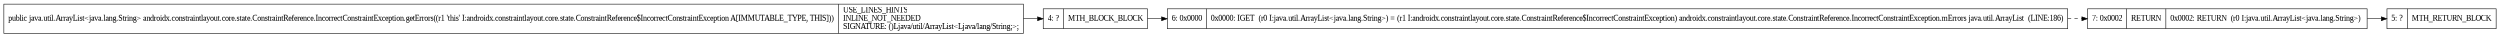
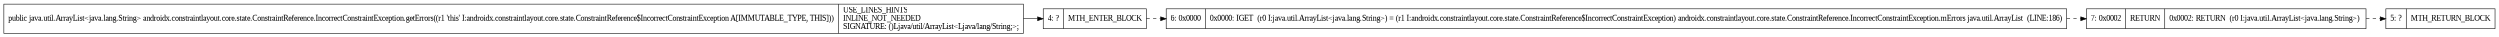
(1106, 18) -> (1105, 18)
(1154, 19) -> (1153, 19)
(2374, 19) -> (2373, 19)
